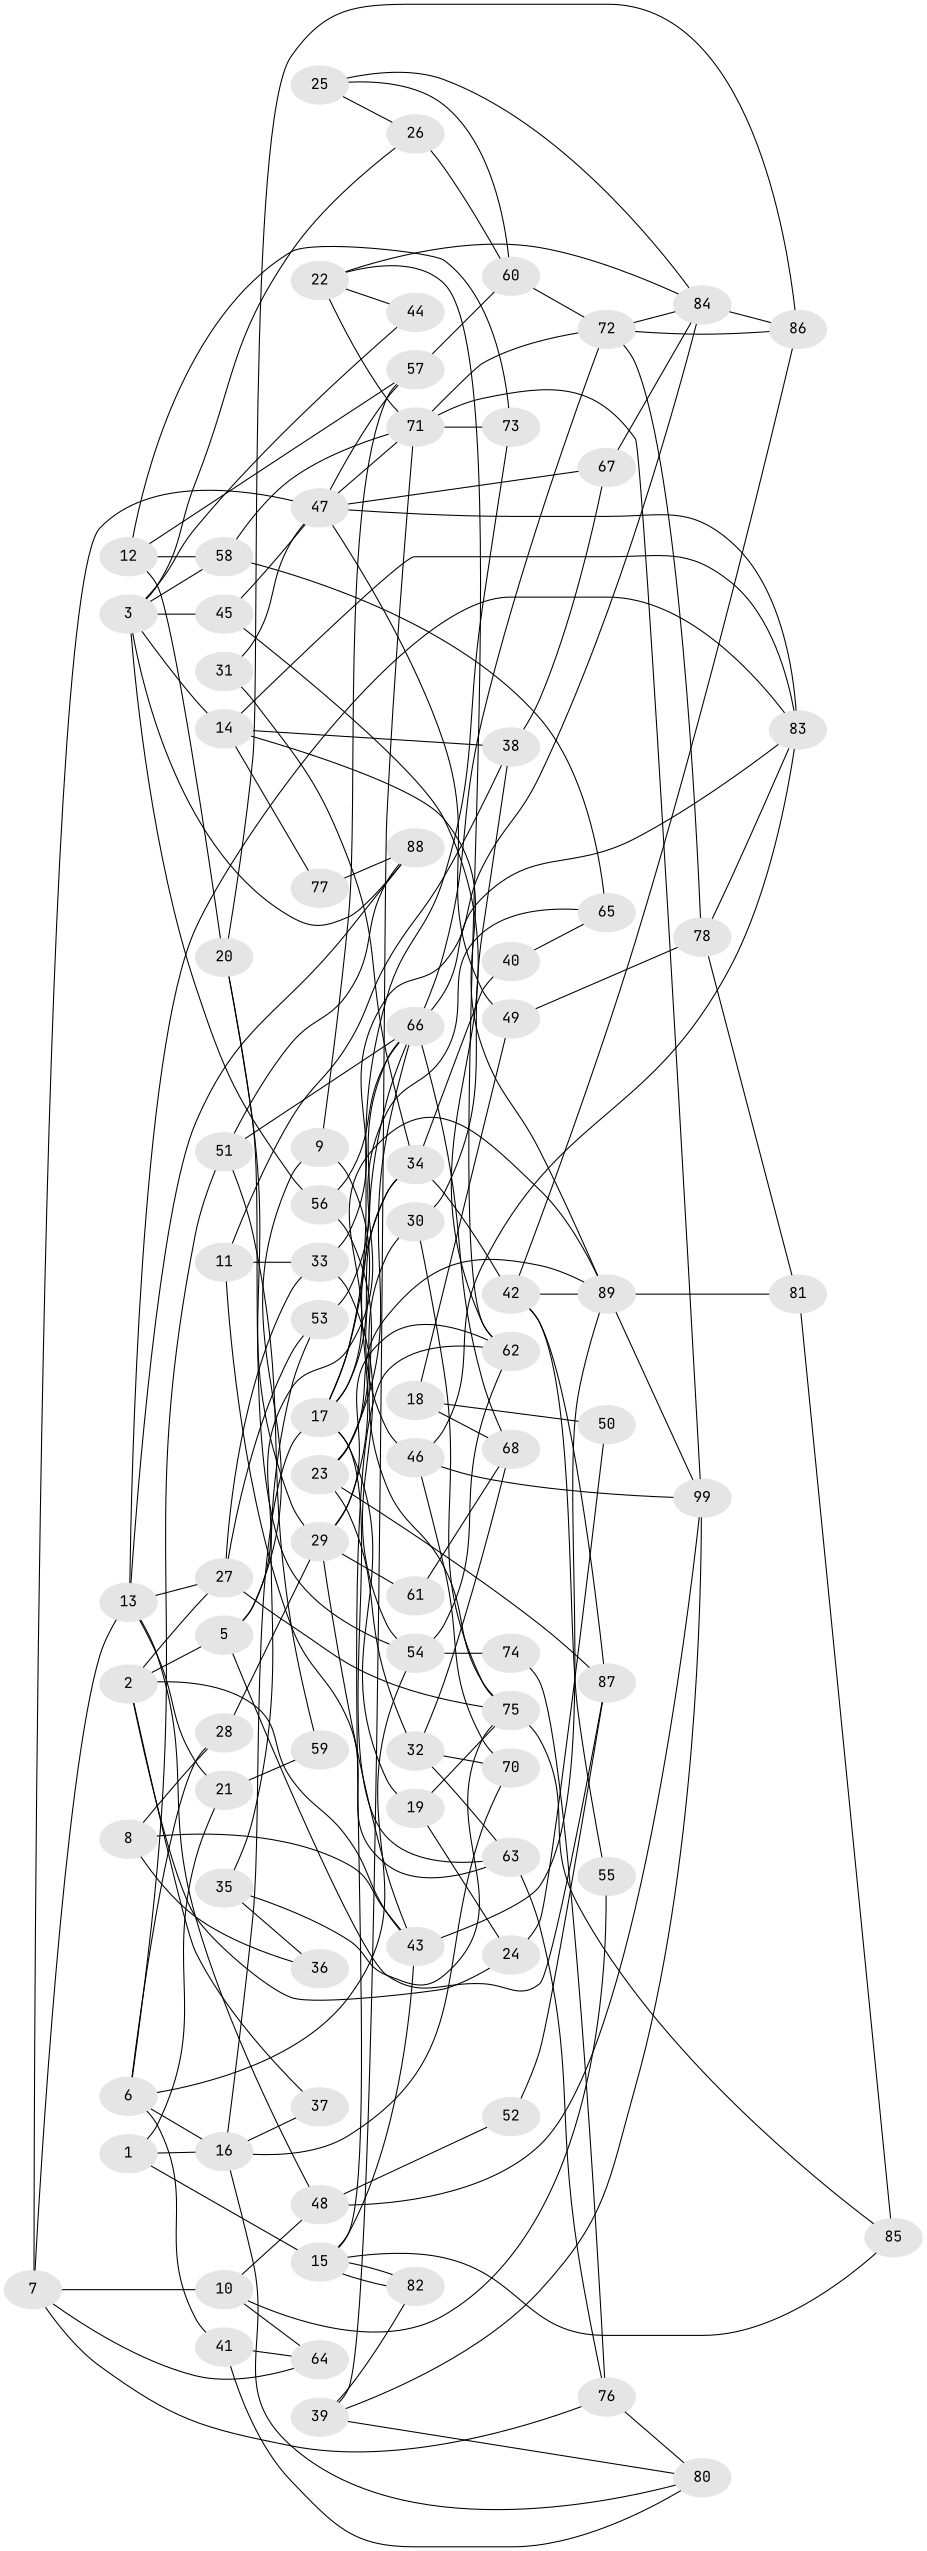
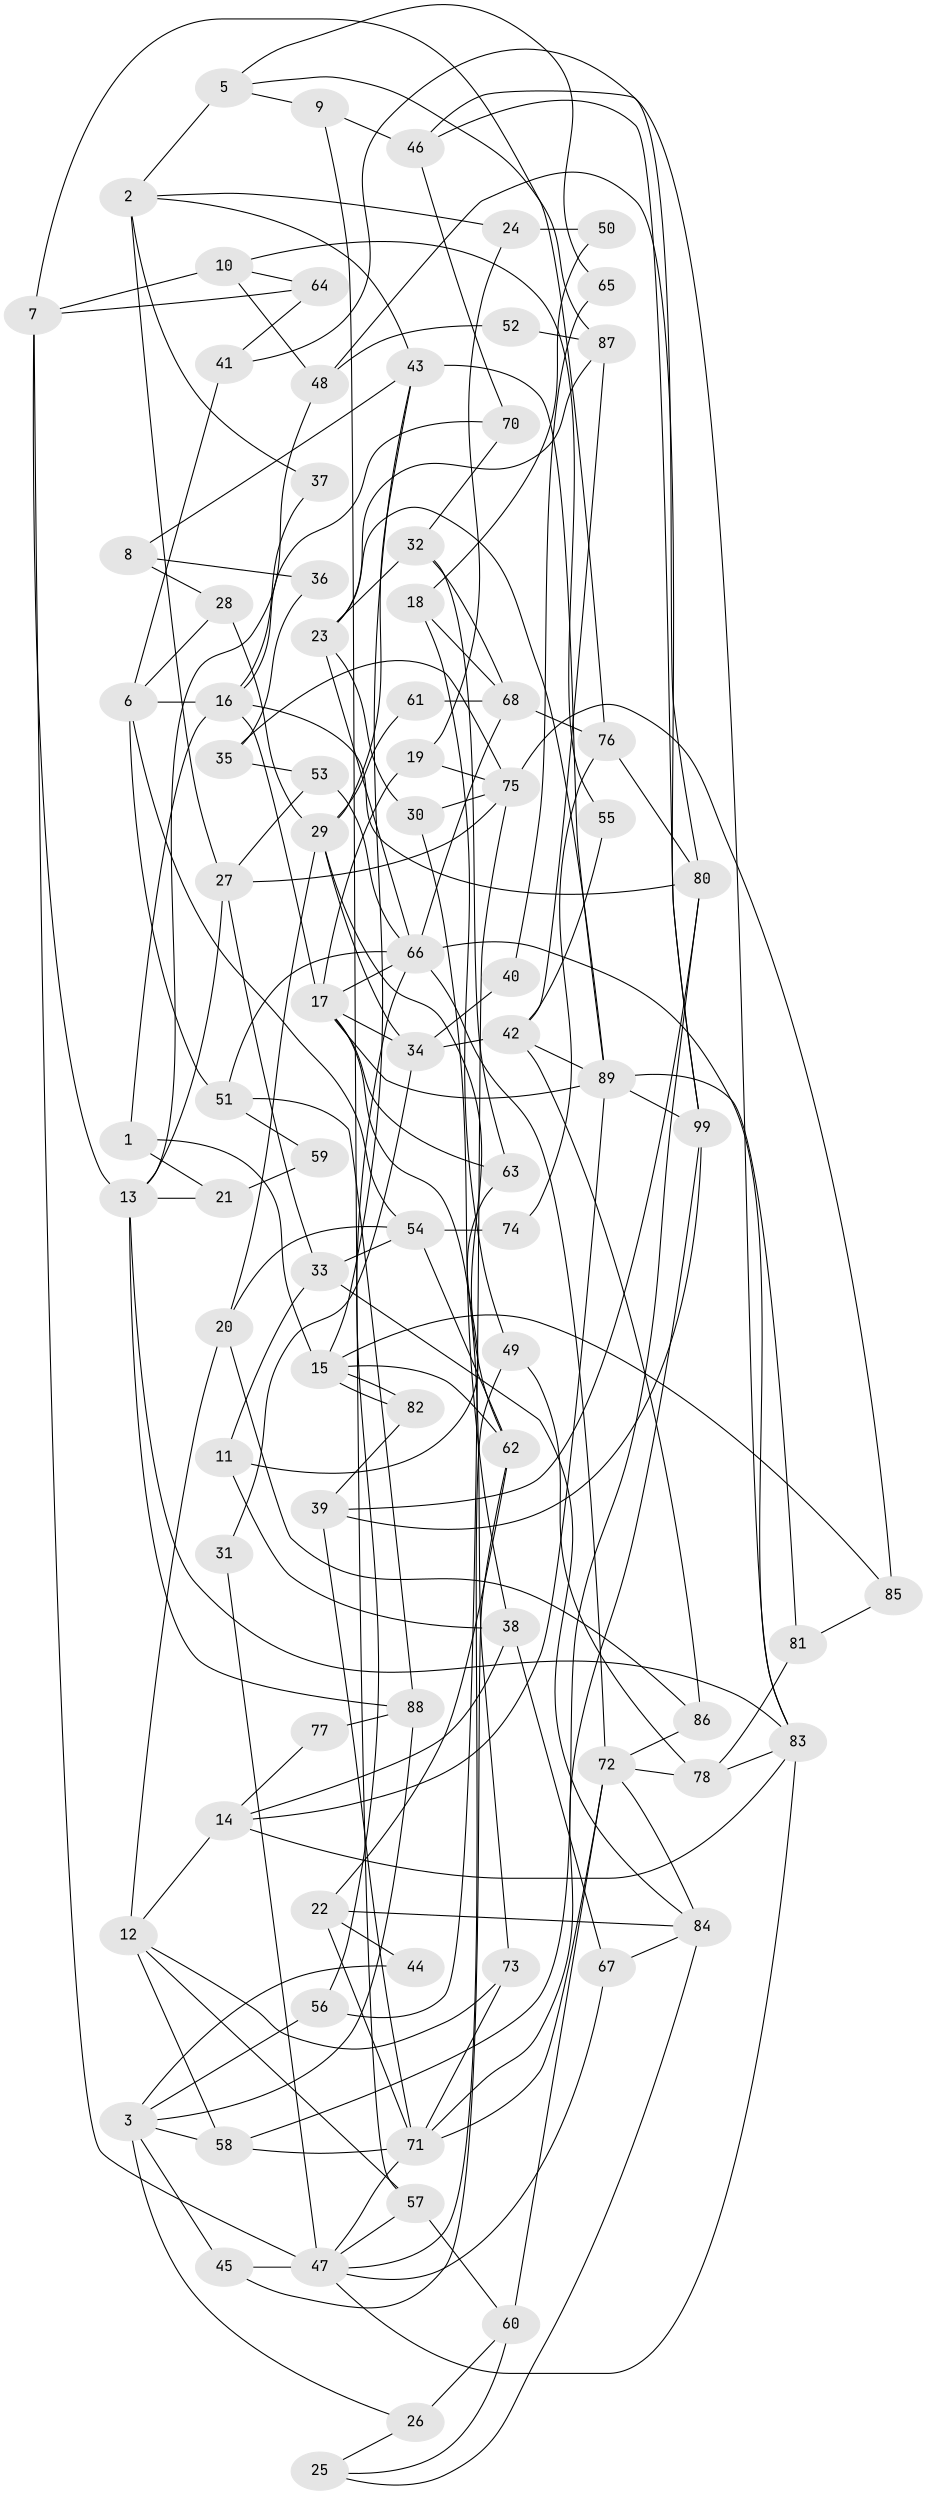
(750, 317) -> none
(170, 669) -> (177, 1878)
(487, 670) -> (575, 1642)
(566, 2125) -> (559, 721)
